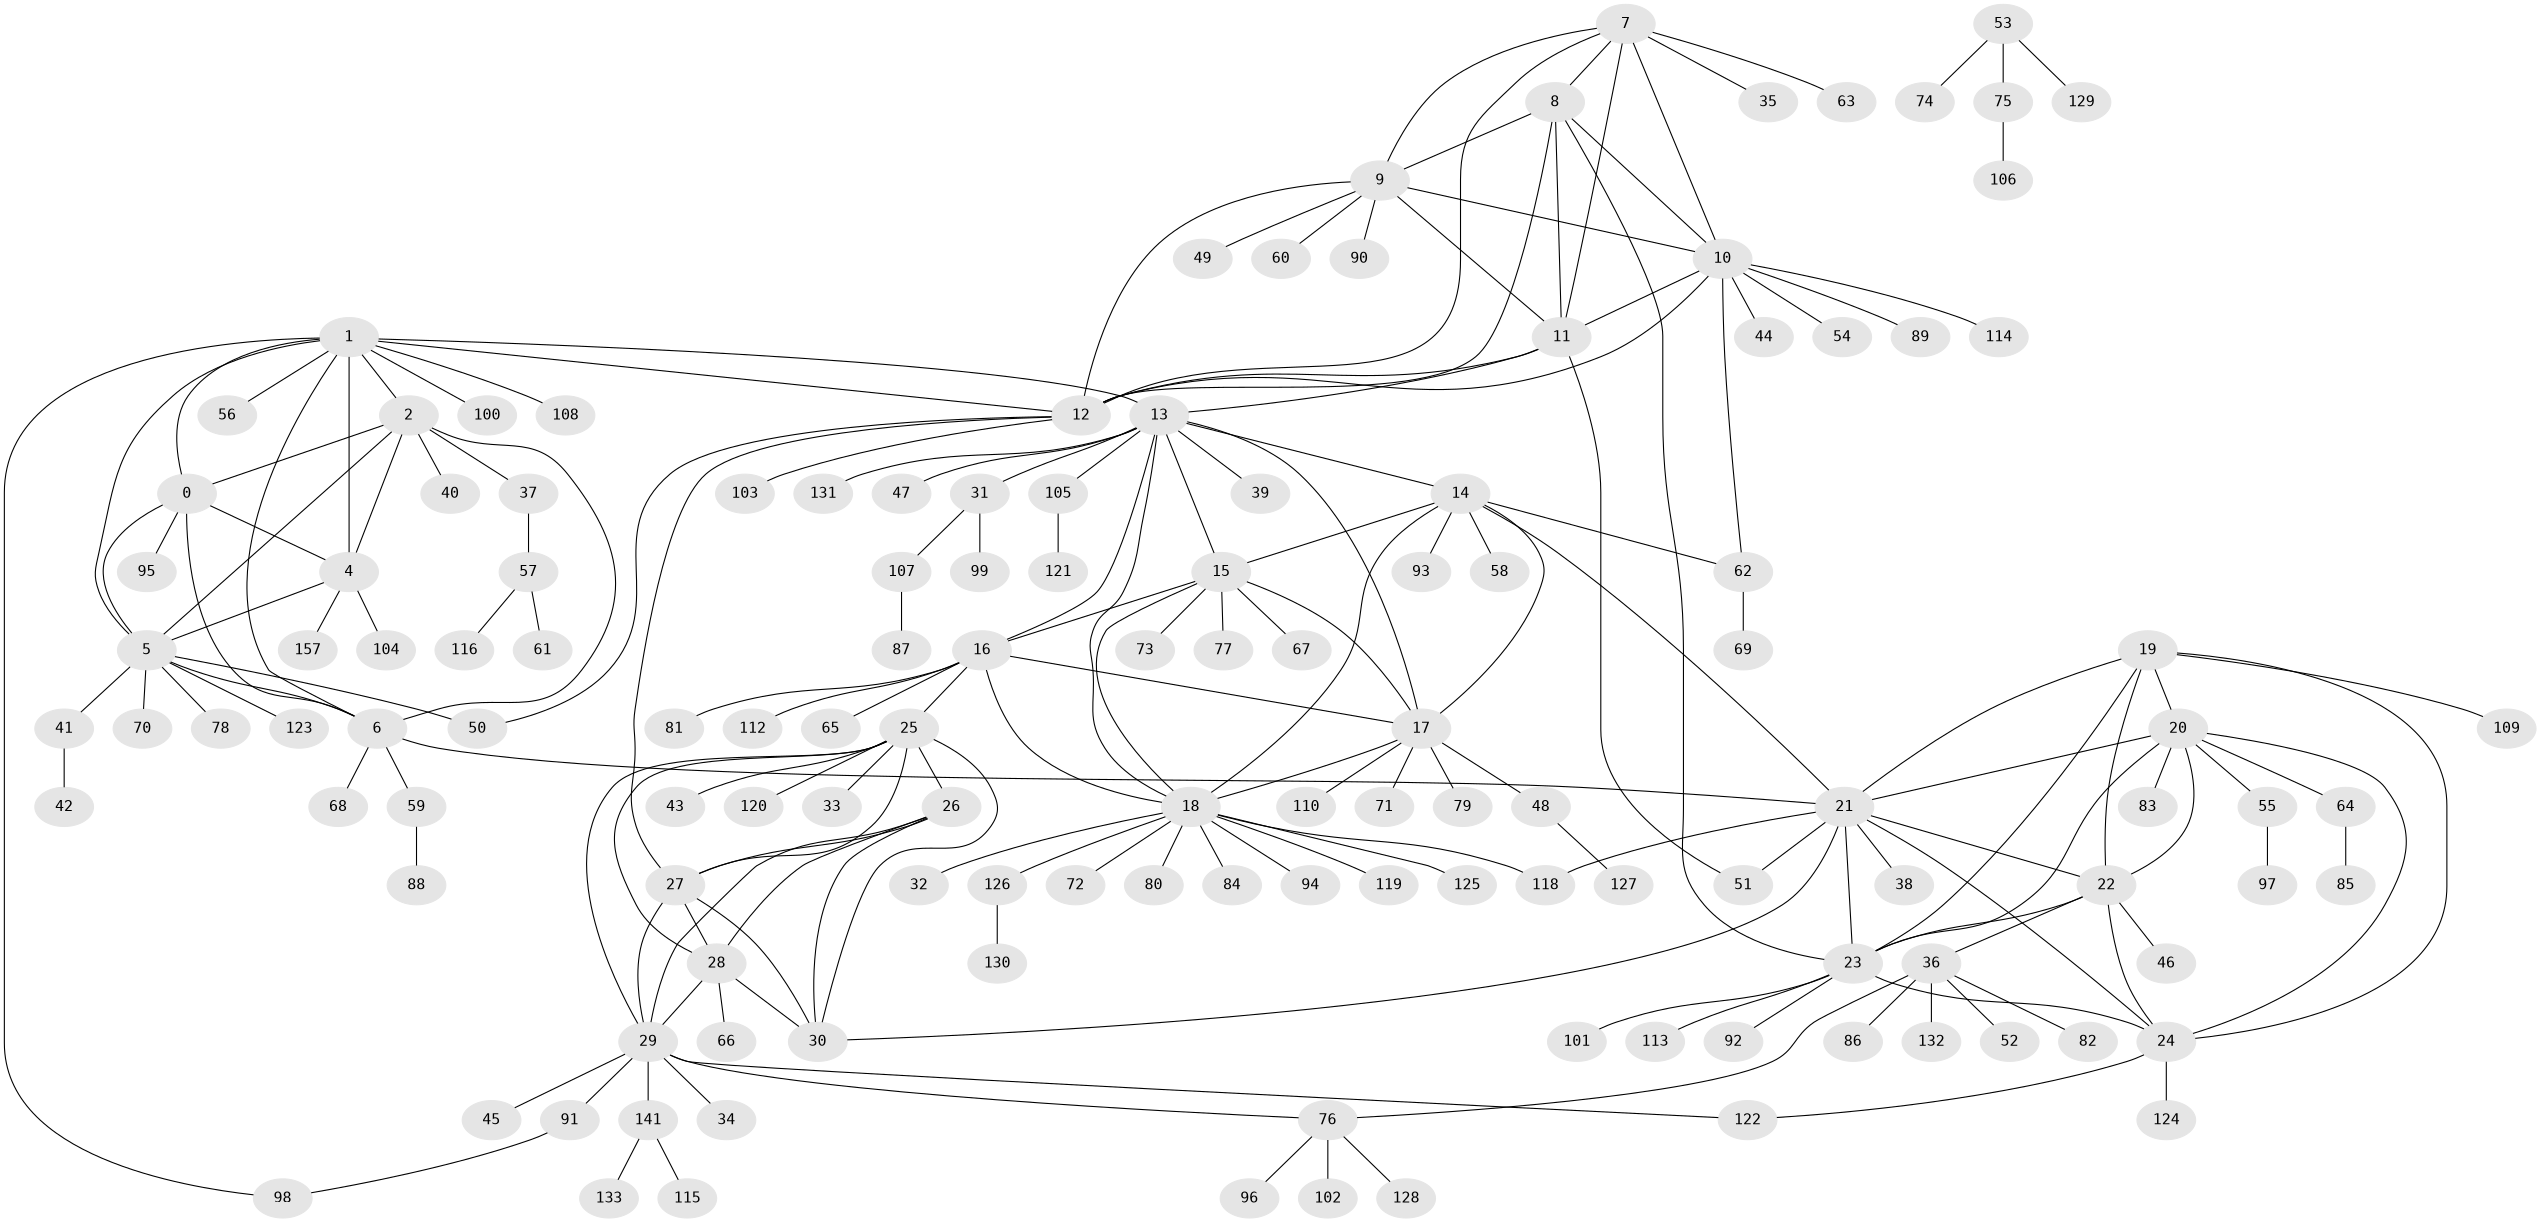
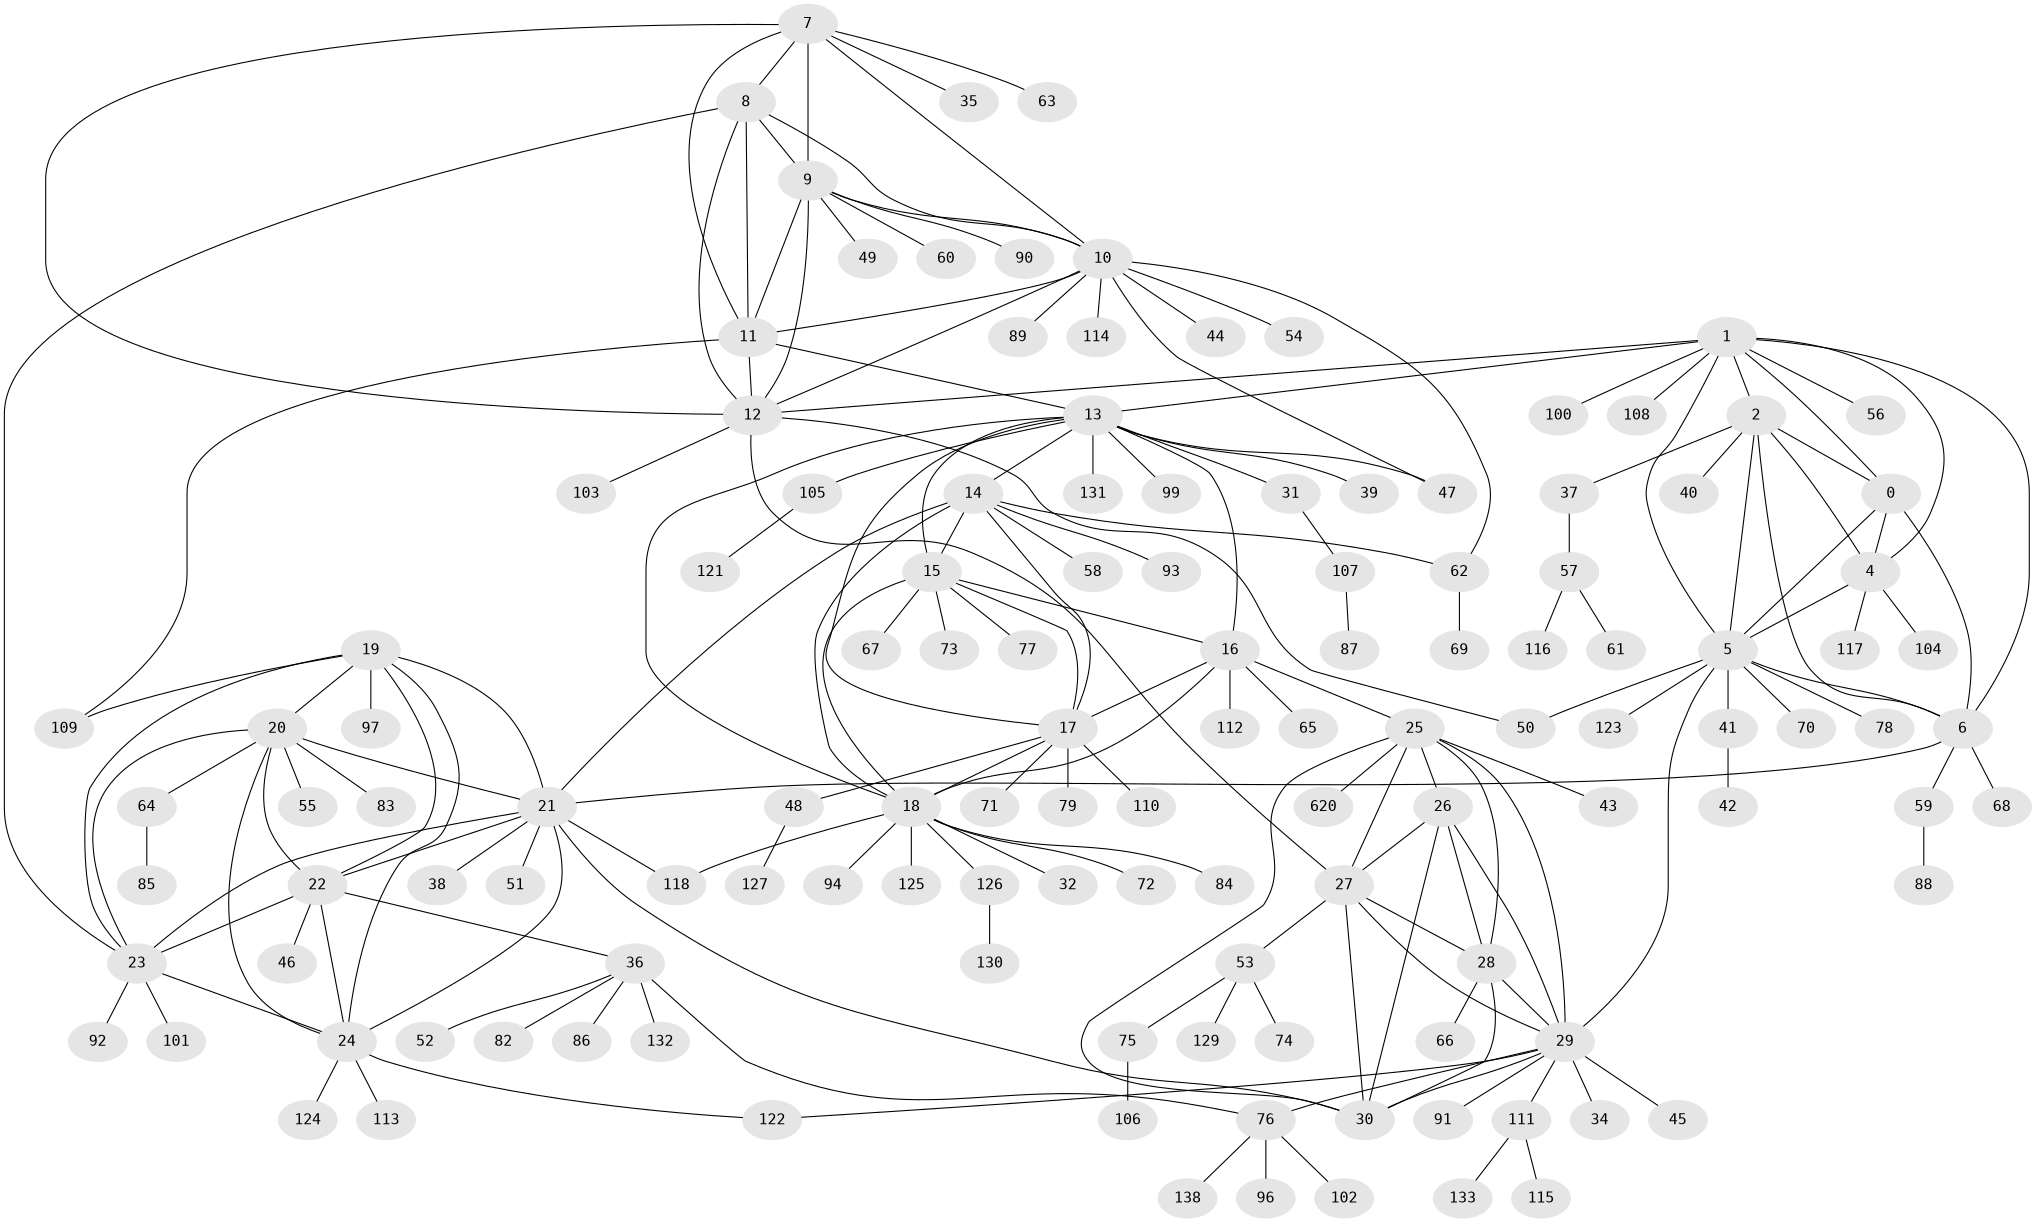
none -> (1263, 402)
(980, 533) -> (1132, 454)
(147, 572) -> none
(1601, 638) -> (307, 404)
(308, 650) -> (1850, 650)
(674, 729) -> none
(754, 807) -> (1323, 807)
(832, 807) -> none
(2267, 846) -> (371, 690)
none -> (1668, 856)
(1154, 885) -> none
(1389, 885) -> none
none -> (1295, 924)
(1742, 1005) -> (367, 1081)
none -> (1464, 1080)
(648, 1120) -> (1521, 1120)
(283, 1198) -> none
(1406, 1198) -> (1188, 1198)
